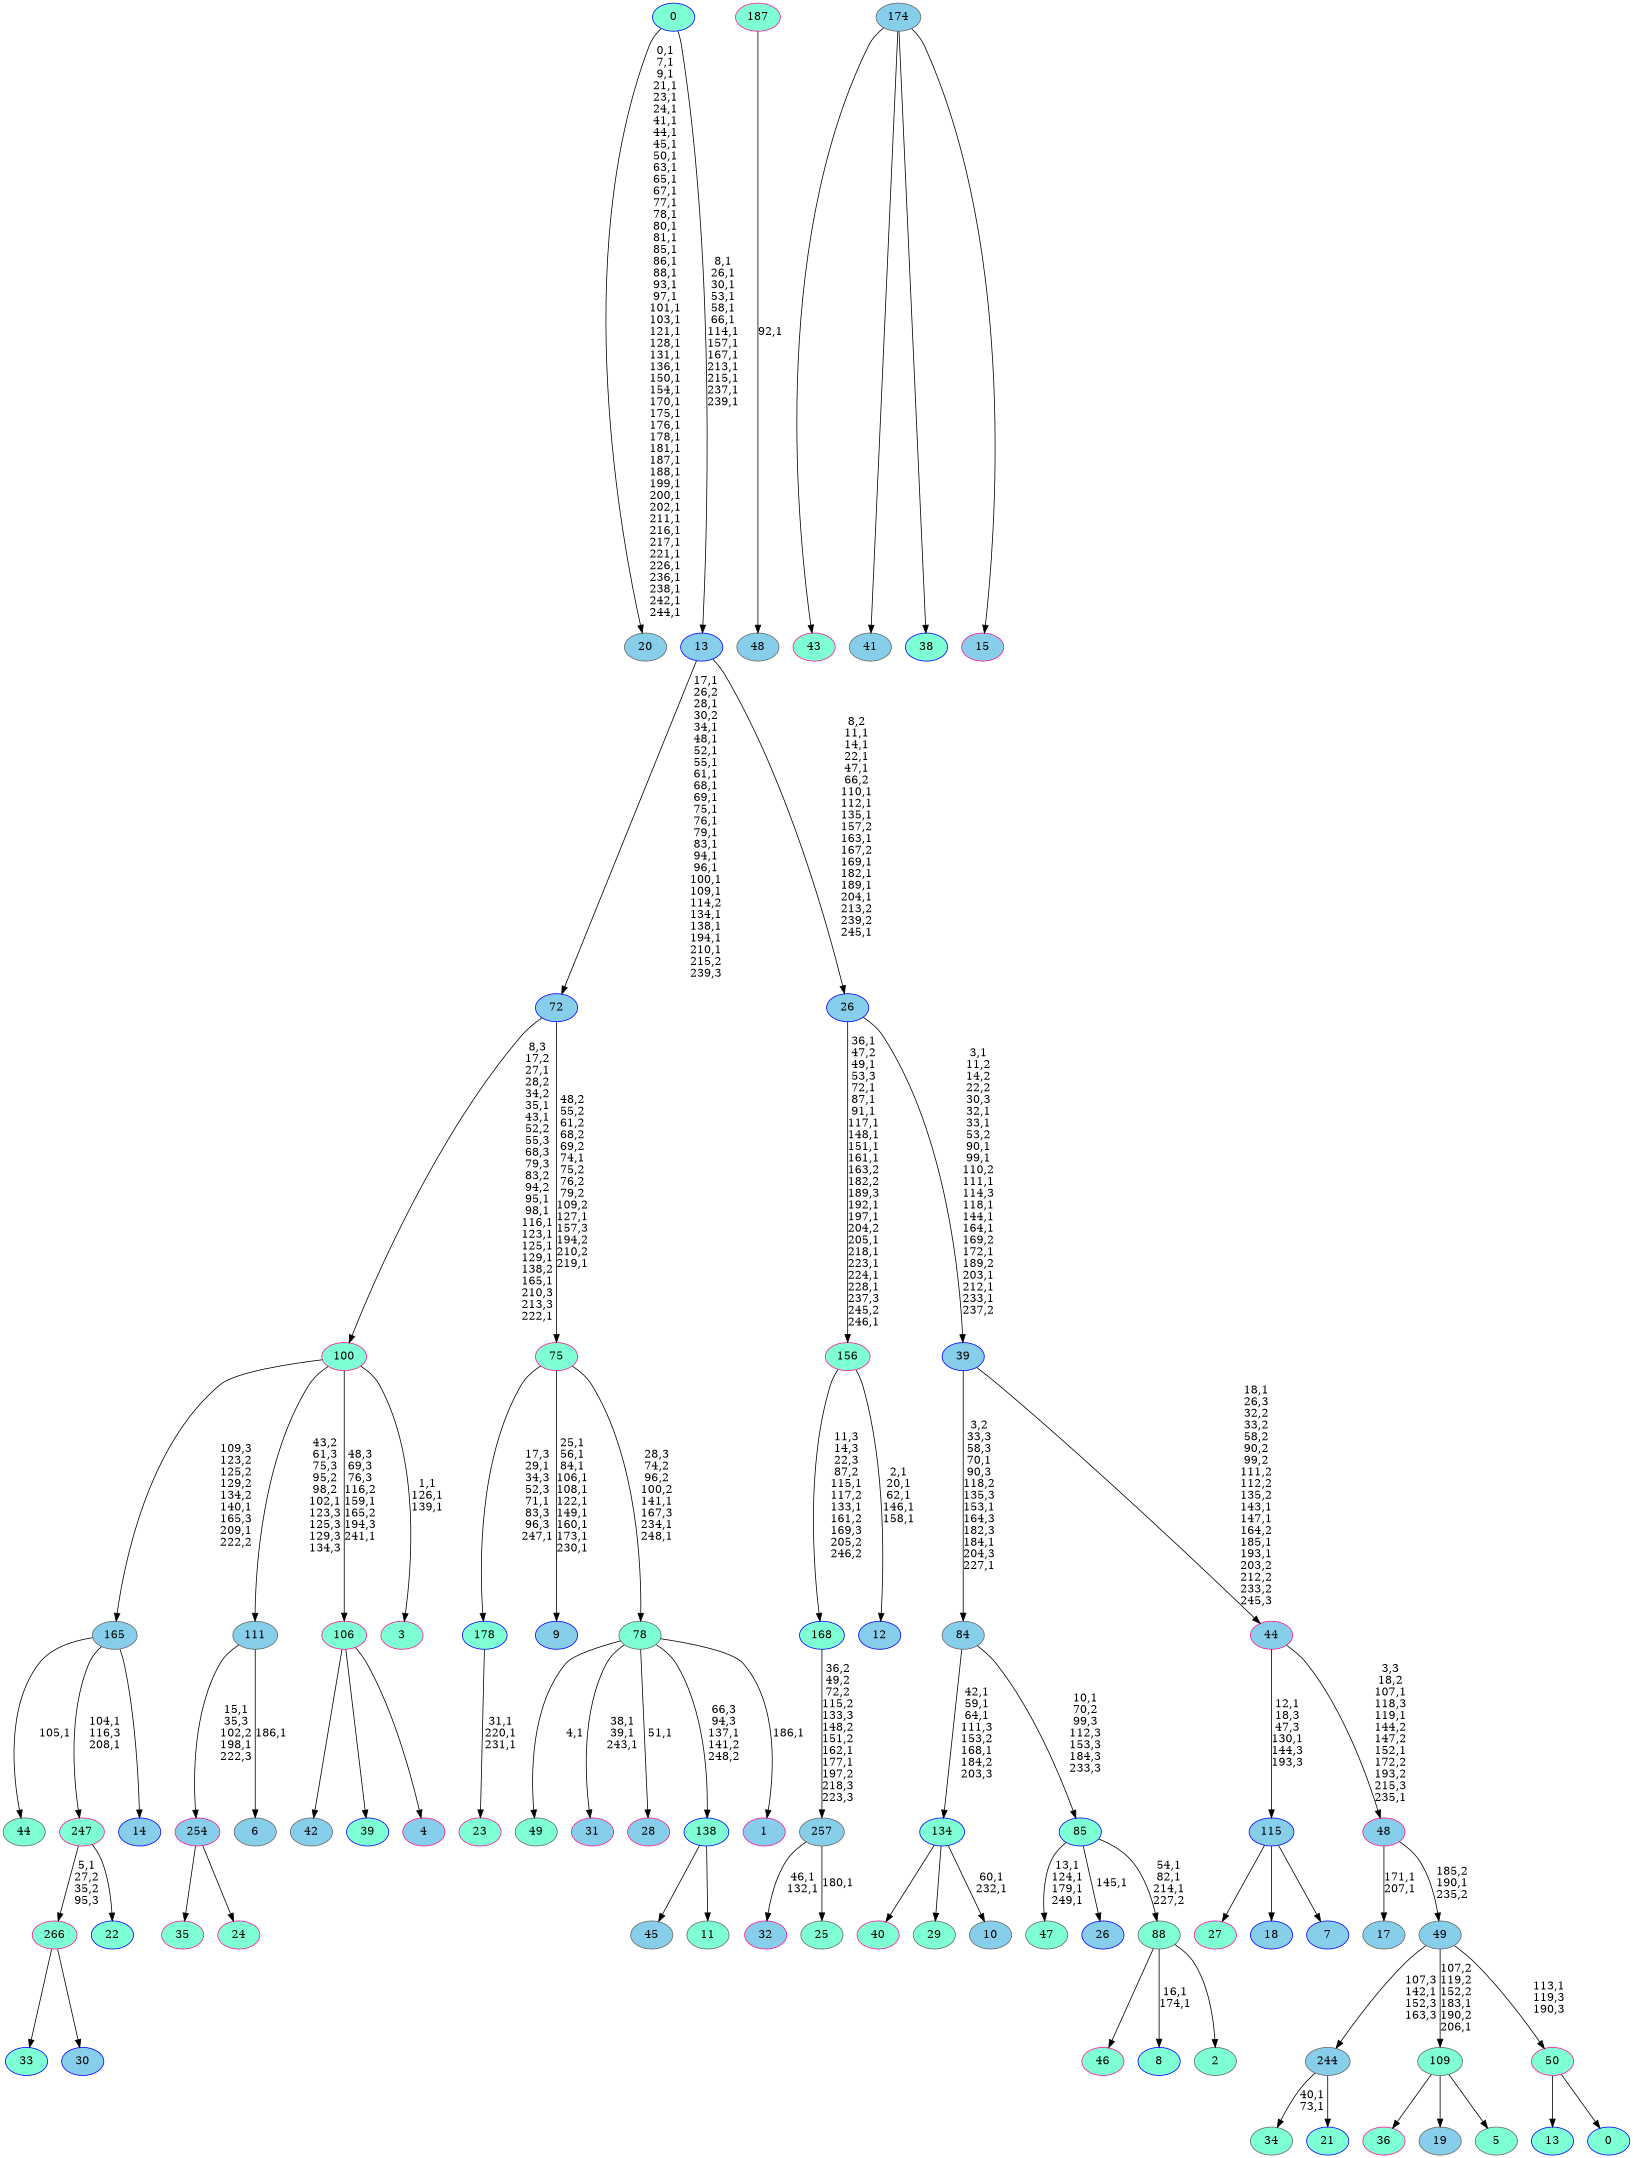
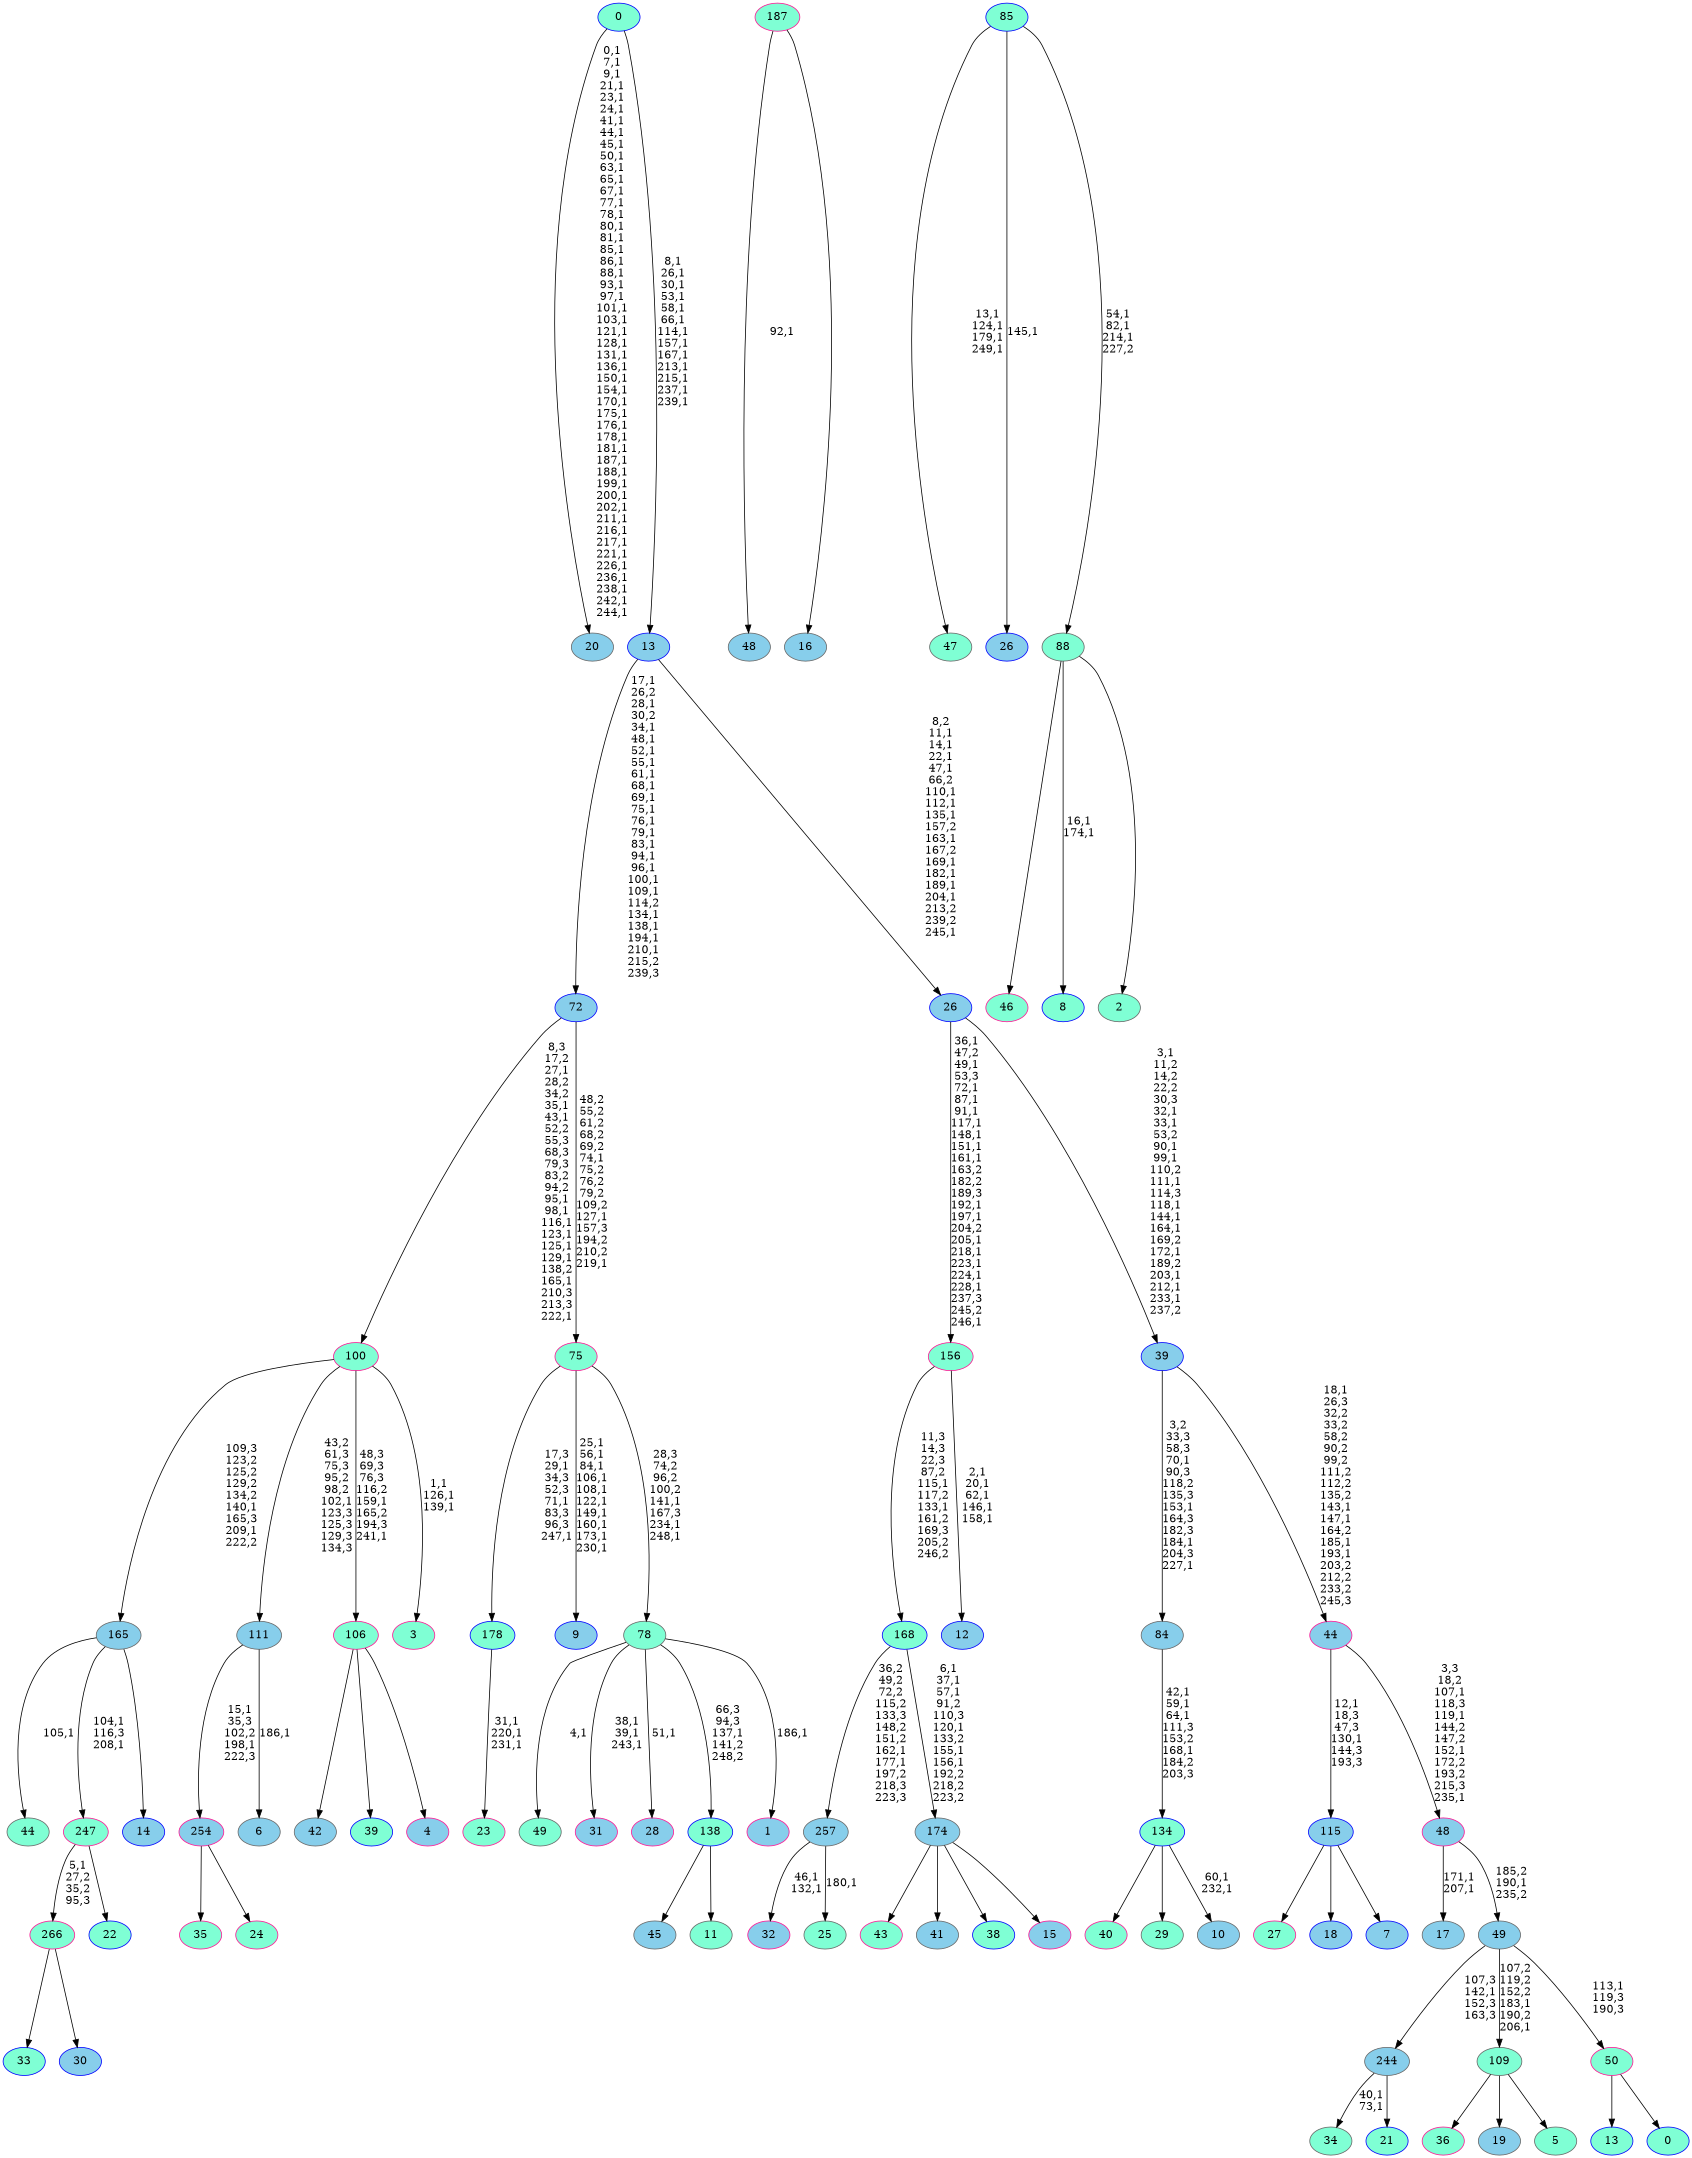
none -> (806, 647)
(1034, 1723) -> none
none -> (920, 1730)
